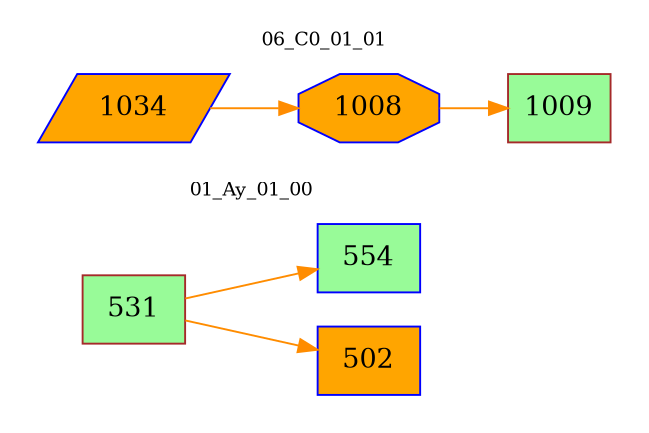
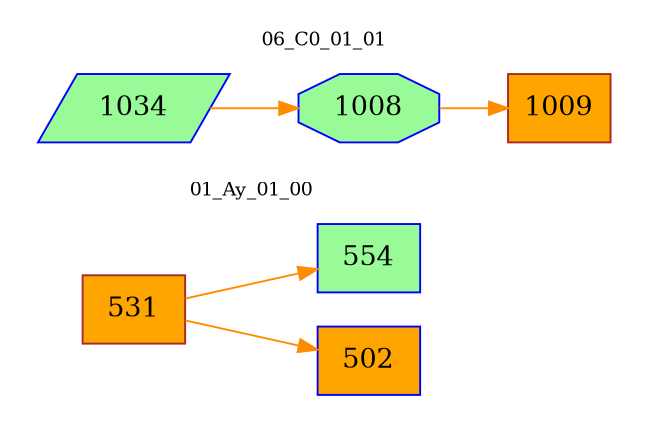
(134, 108) -> (134, 108)
(369, 108) -> (369, 108)
(559, 108) -> (559, 108)
(134, 309) -> (134, 309)
